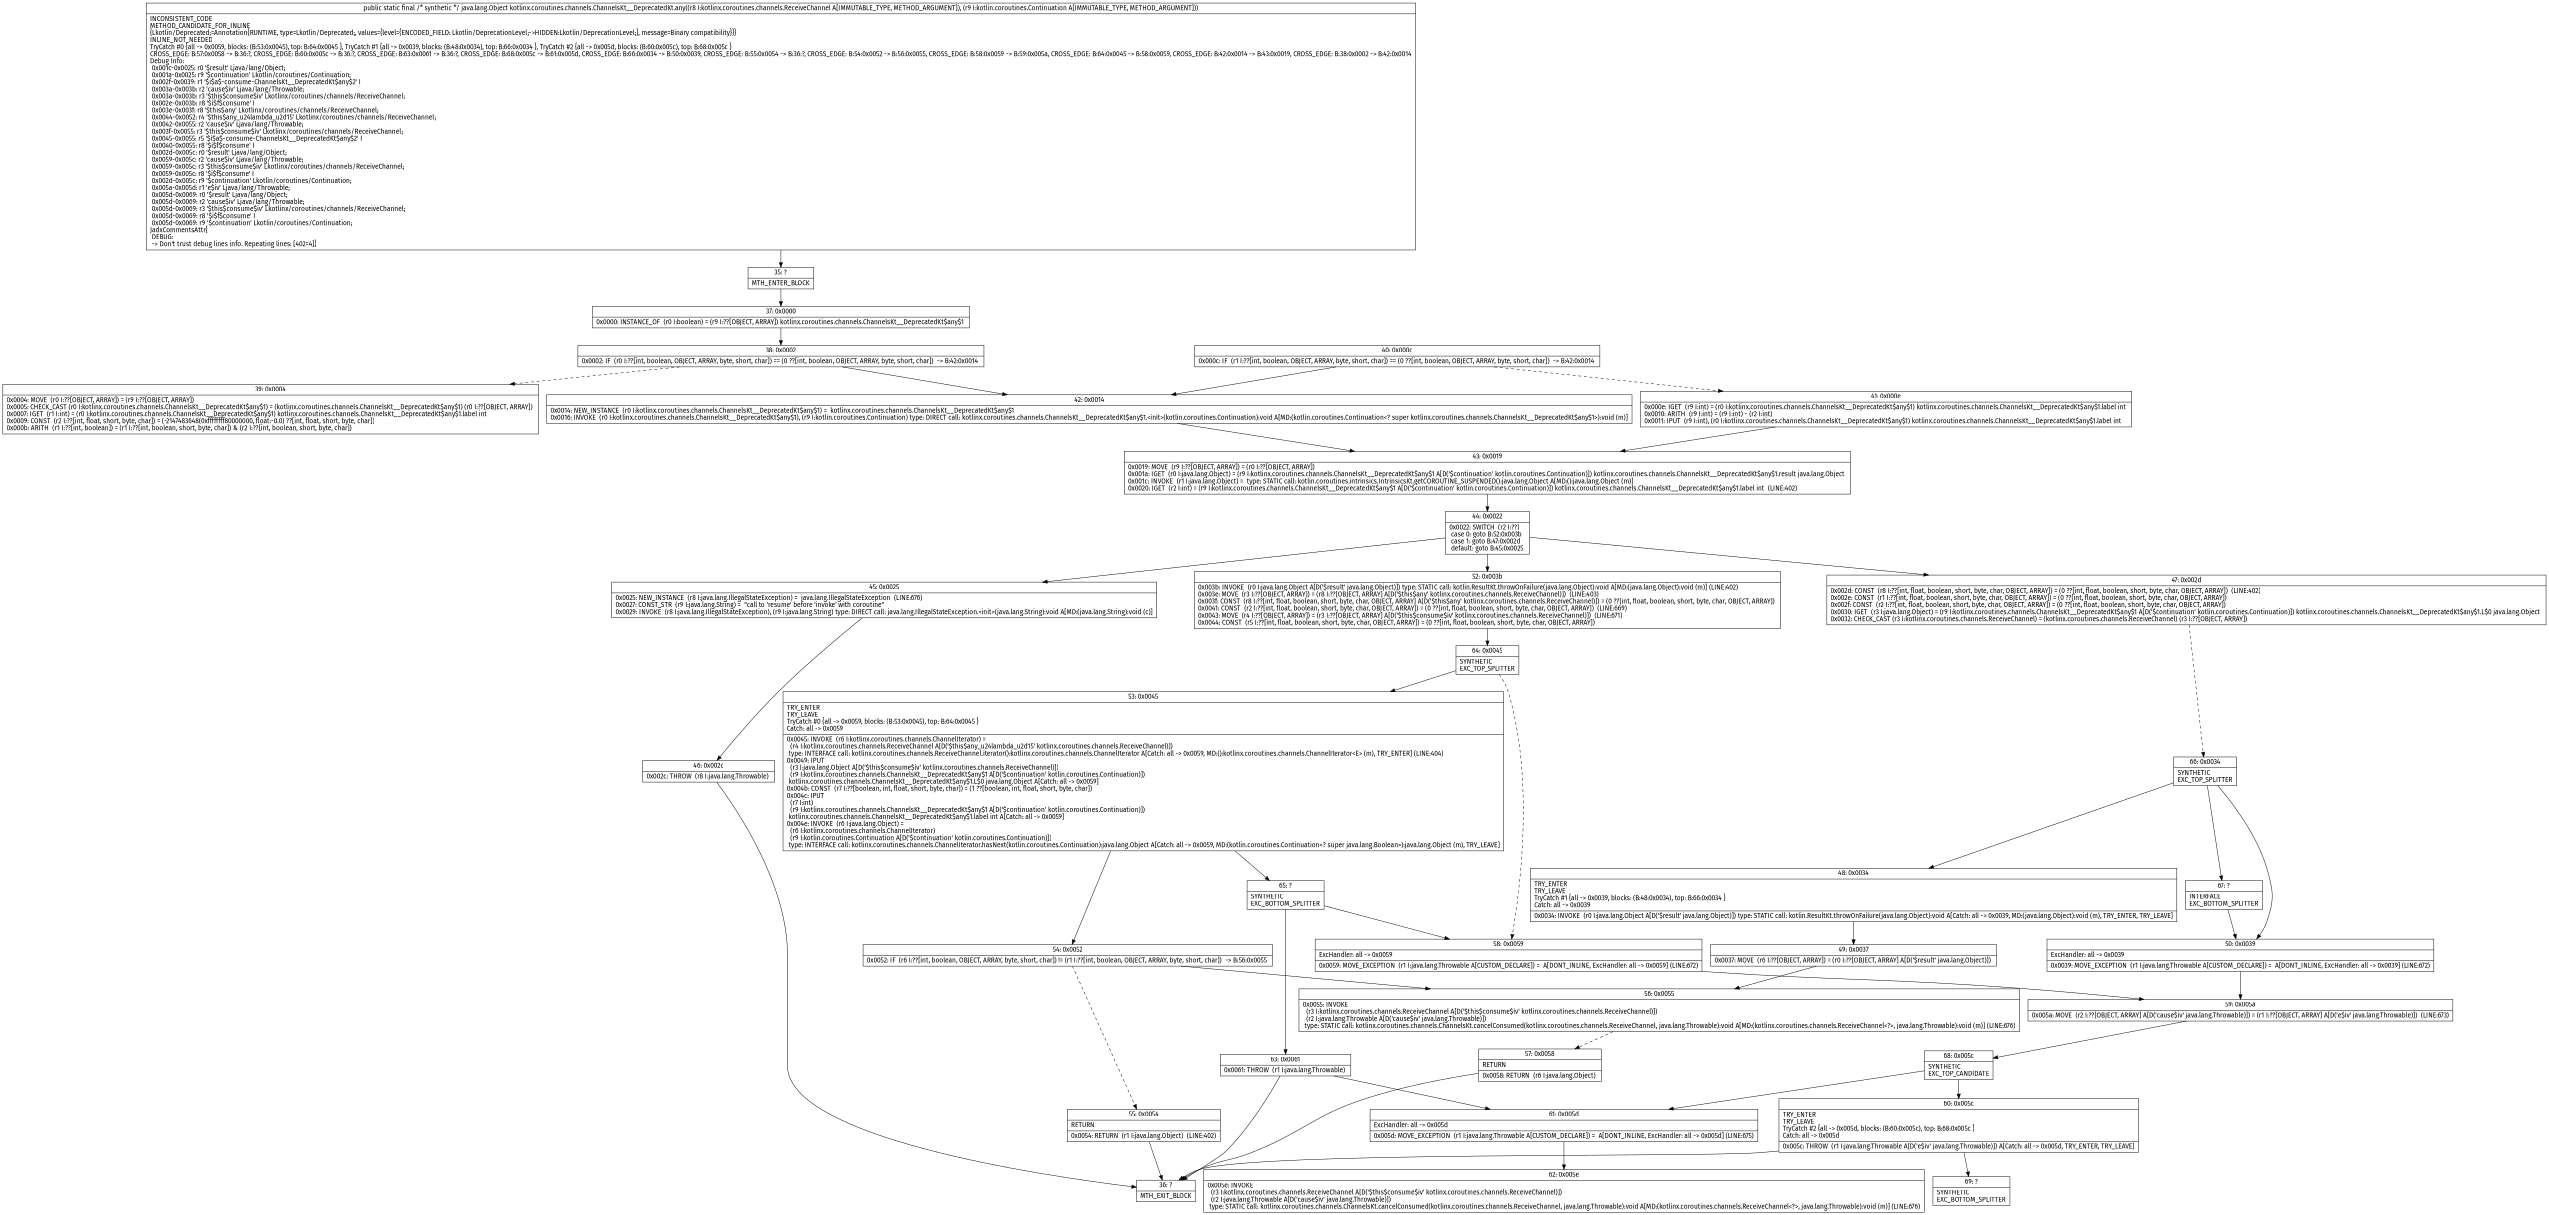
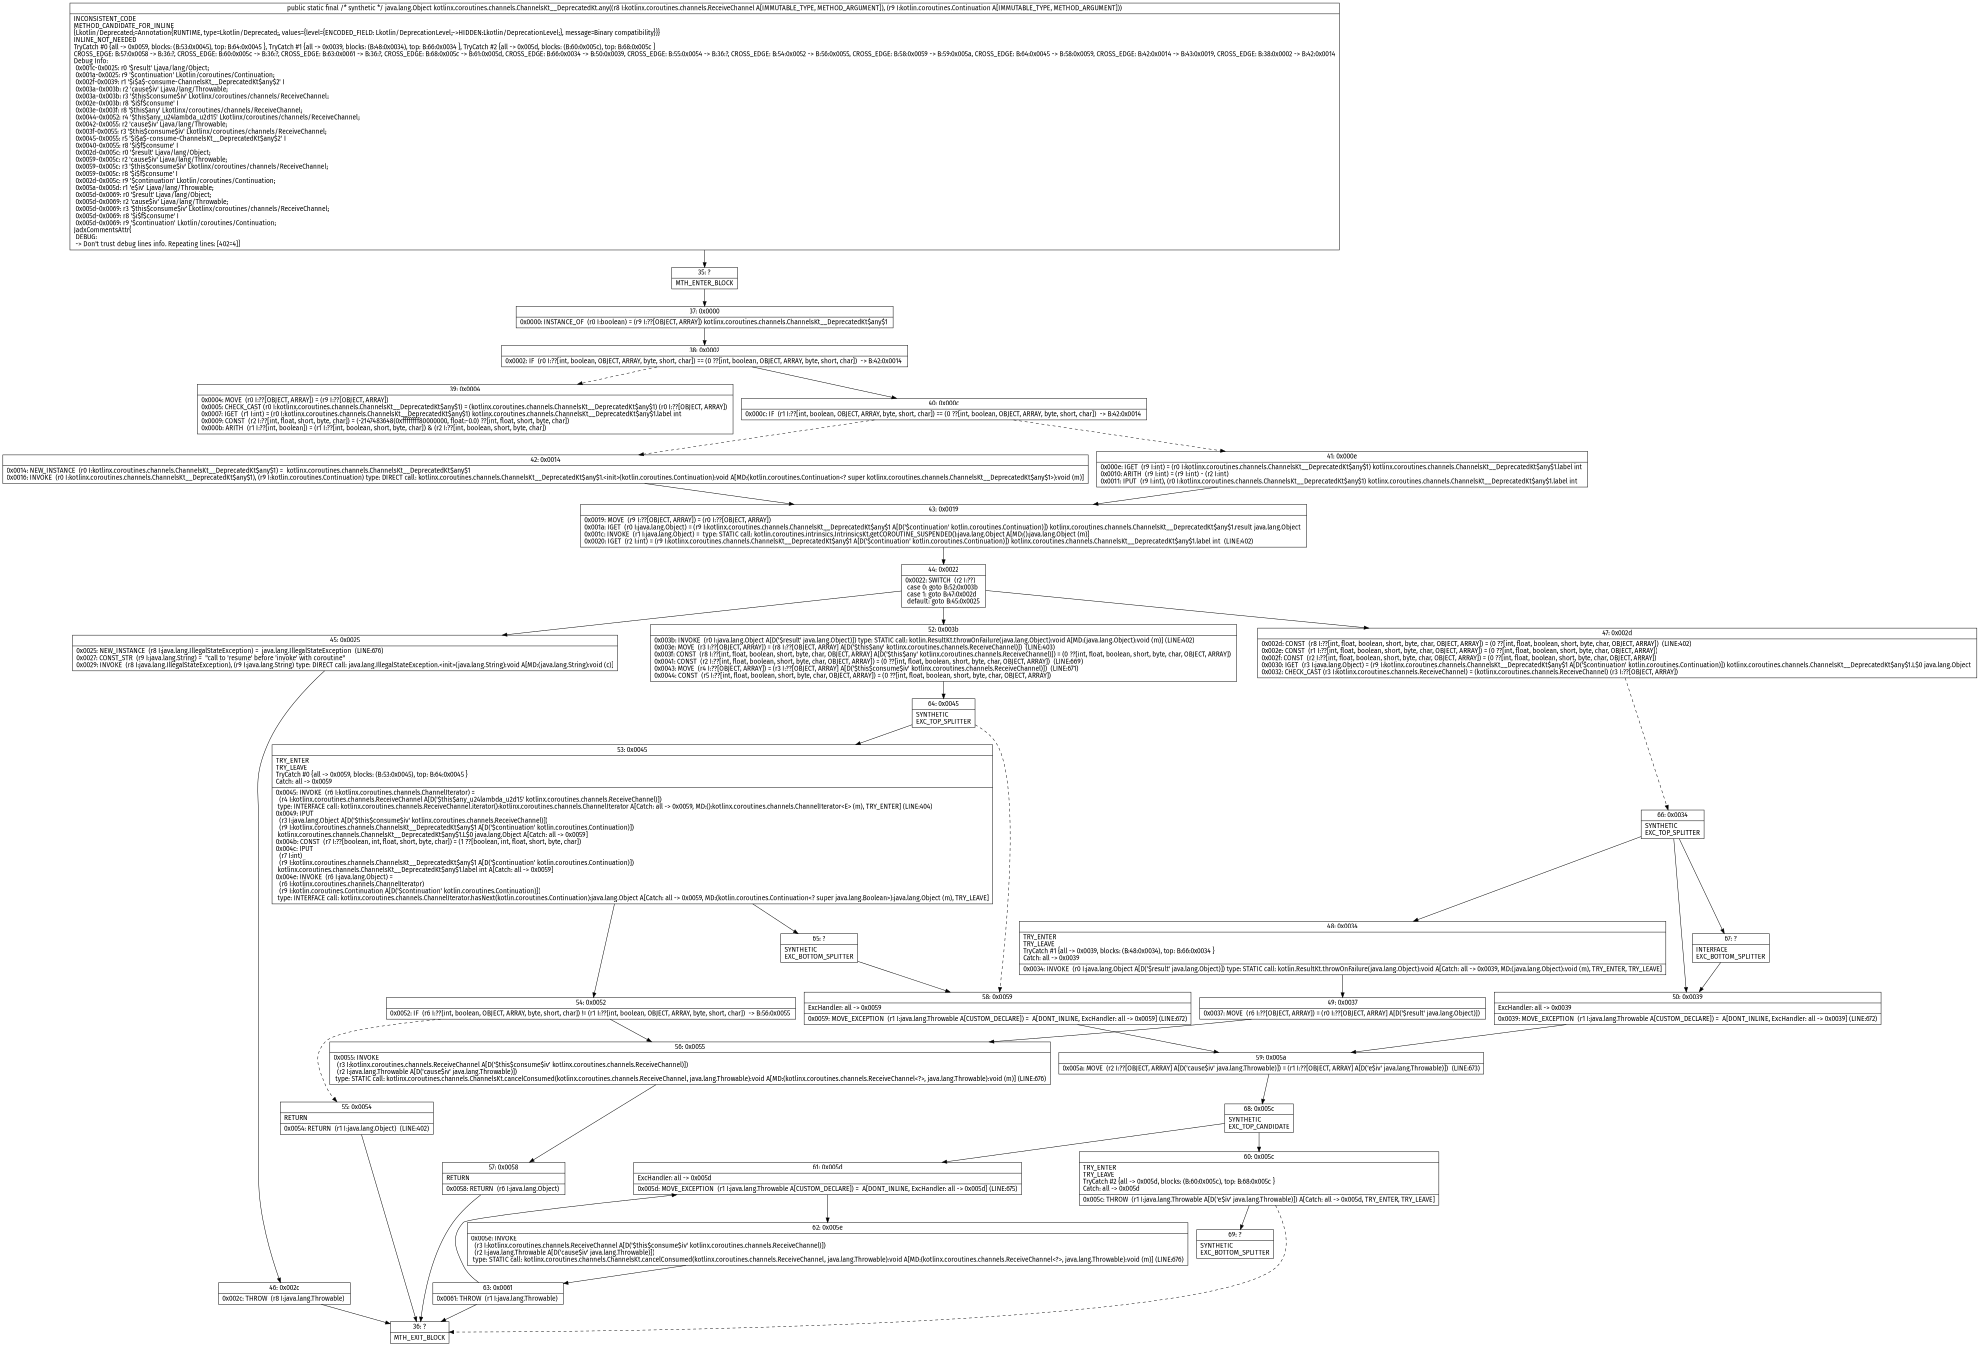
(922, 380) -> (822, 382)
(1256, 380) -> (759, 437)
(1286, 979) -> (627, 1274)
(1596, 1039) -> (595, 1122)
(1480, 1156) -> (901, 1322)
